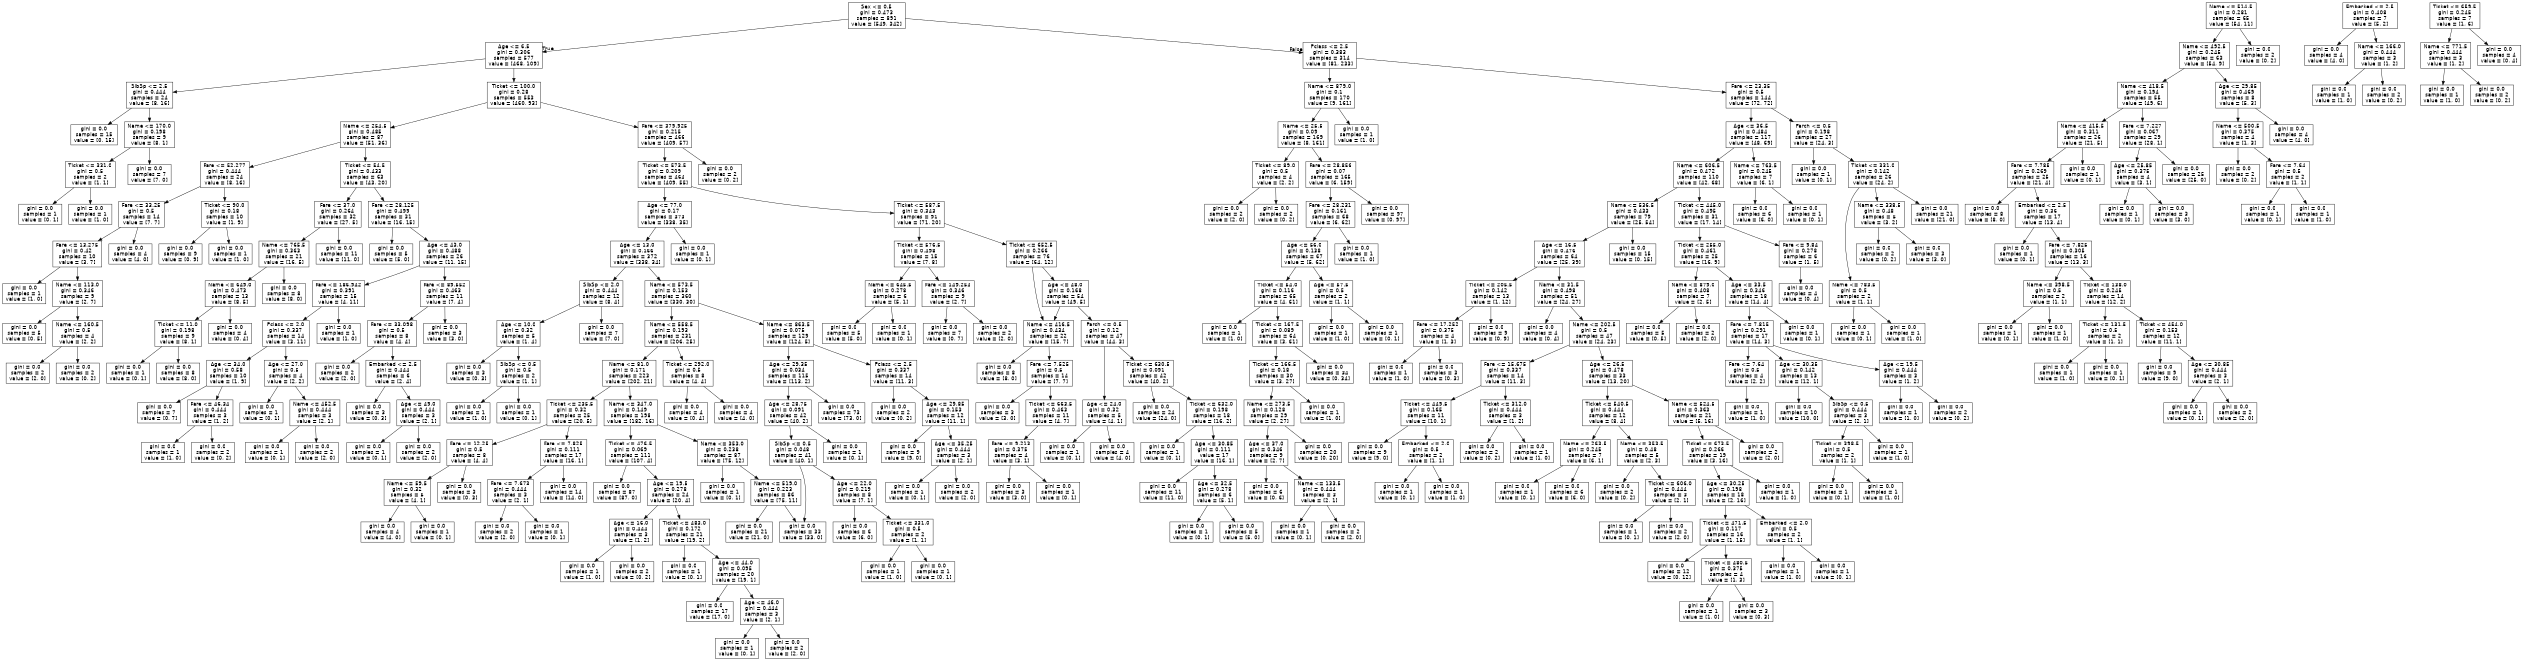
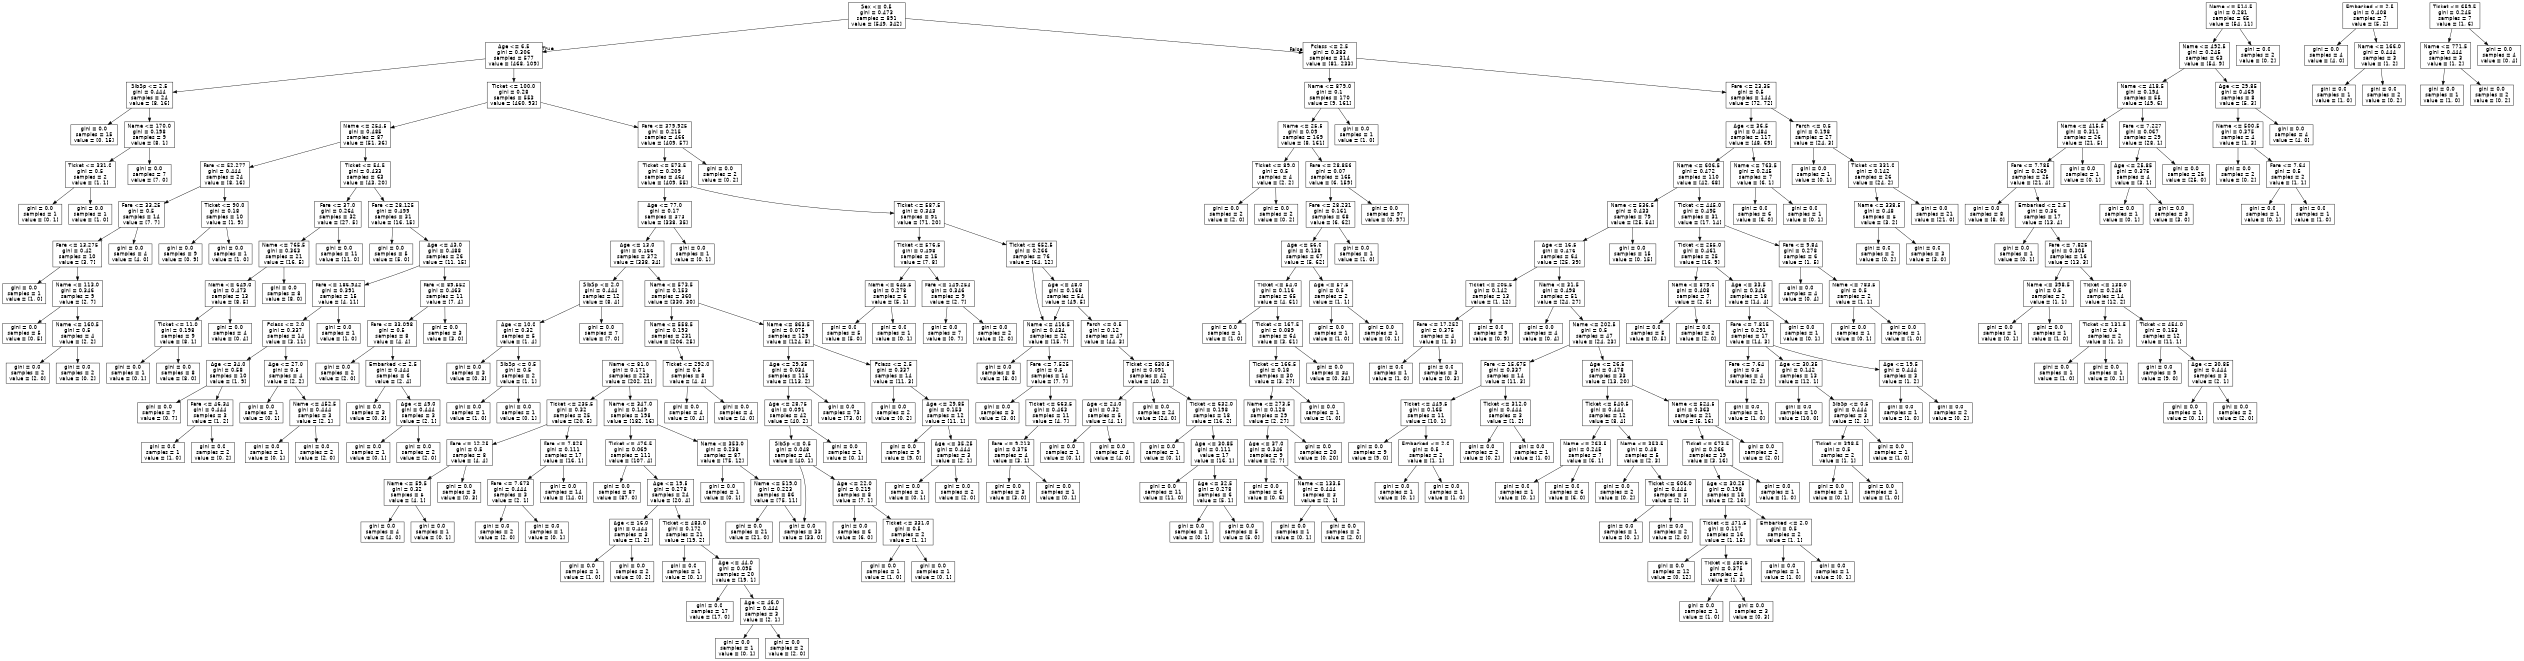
(1845, 231) -> (1826, 273)
(652, 352) -> none
(1104, 371) -> (1128, 392)
